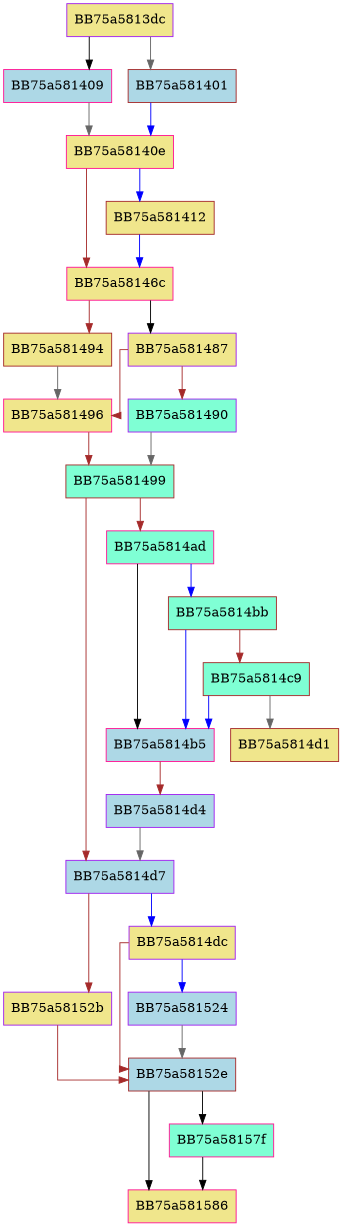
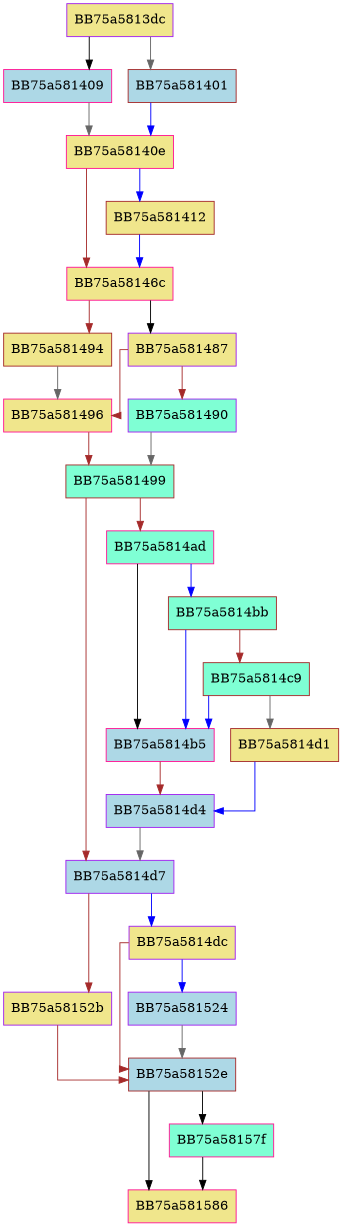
none -> (255, 802)
